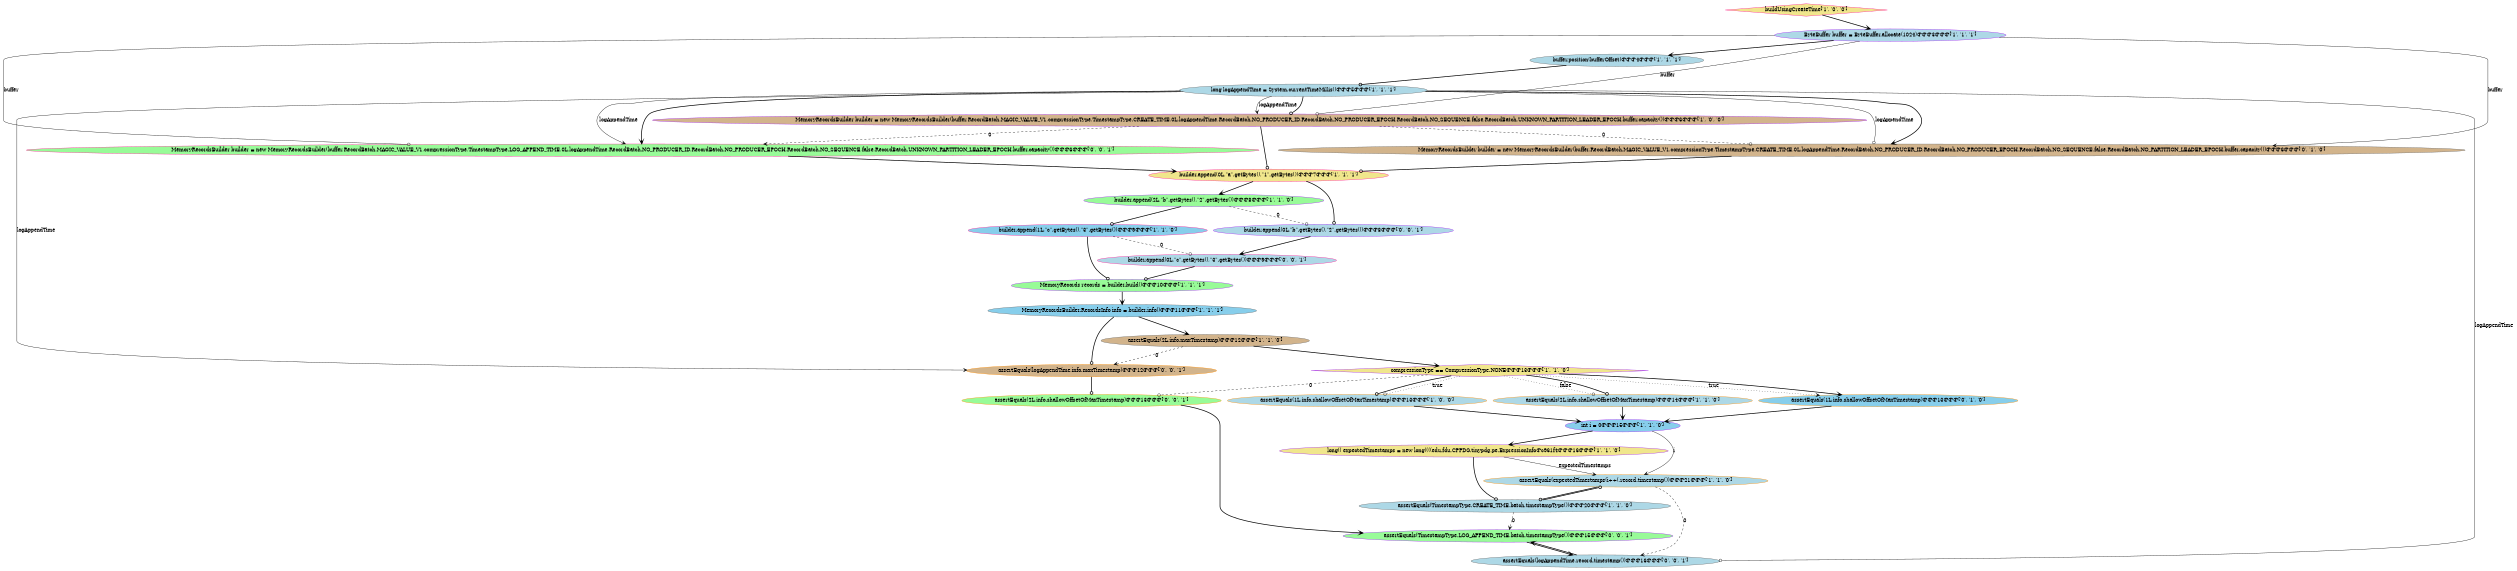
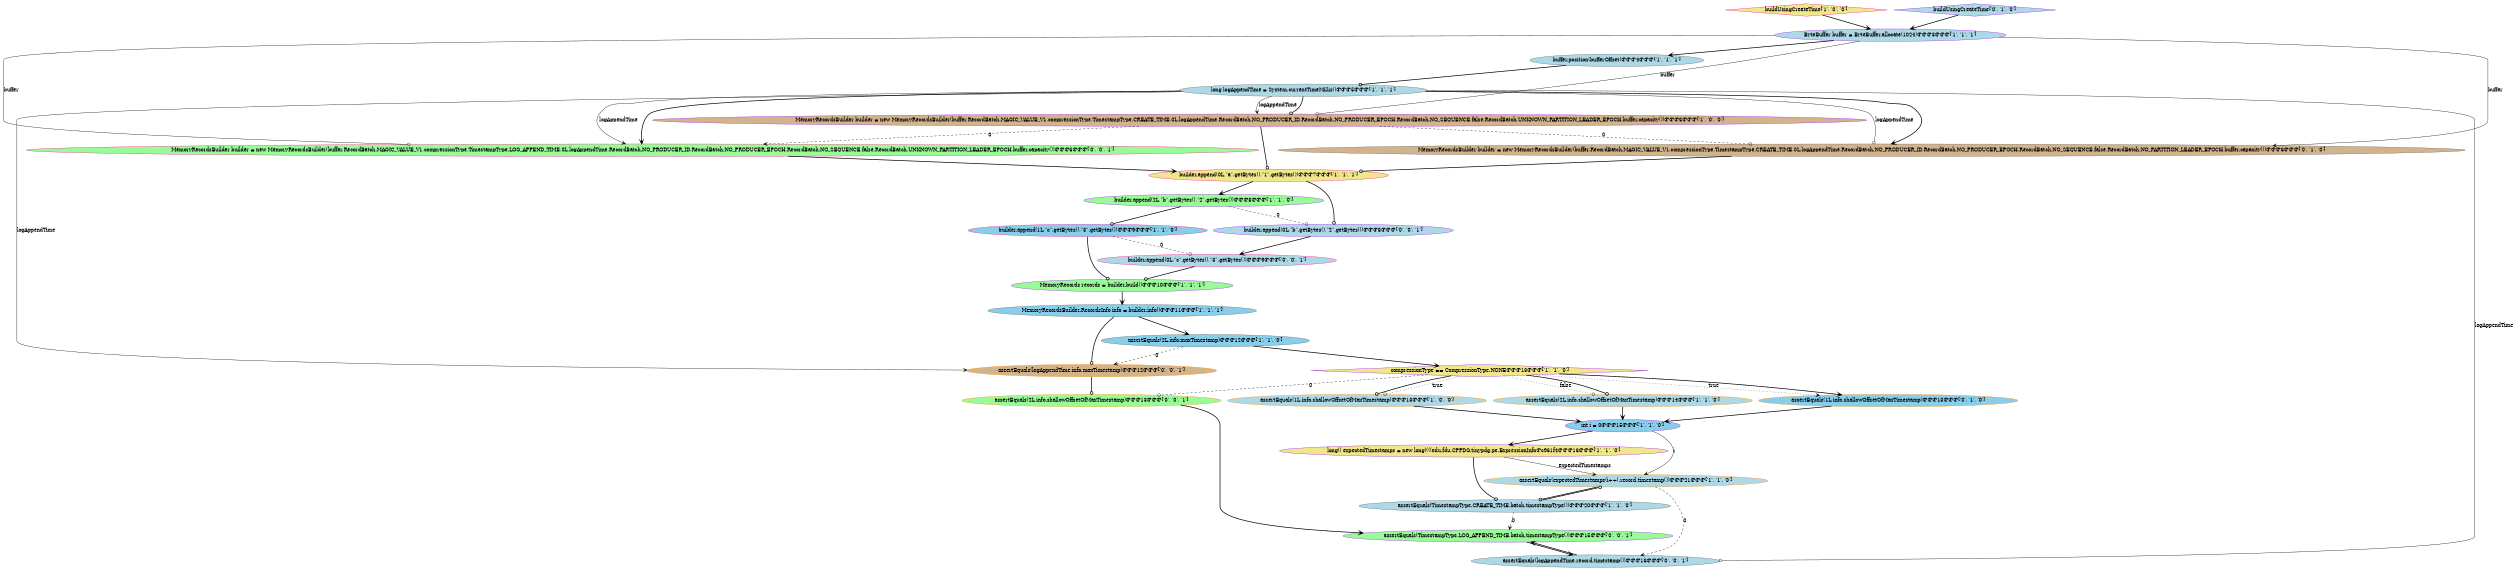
none -> (1975, 10)
(1205, 341) -> (1205, 341)
